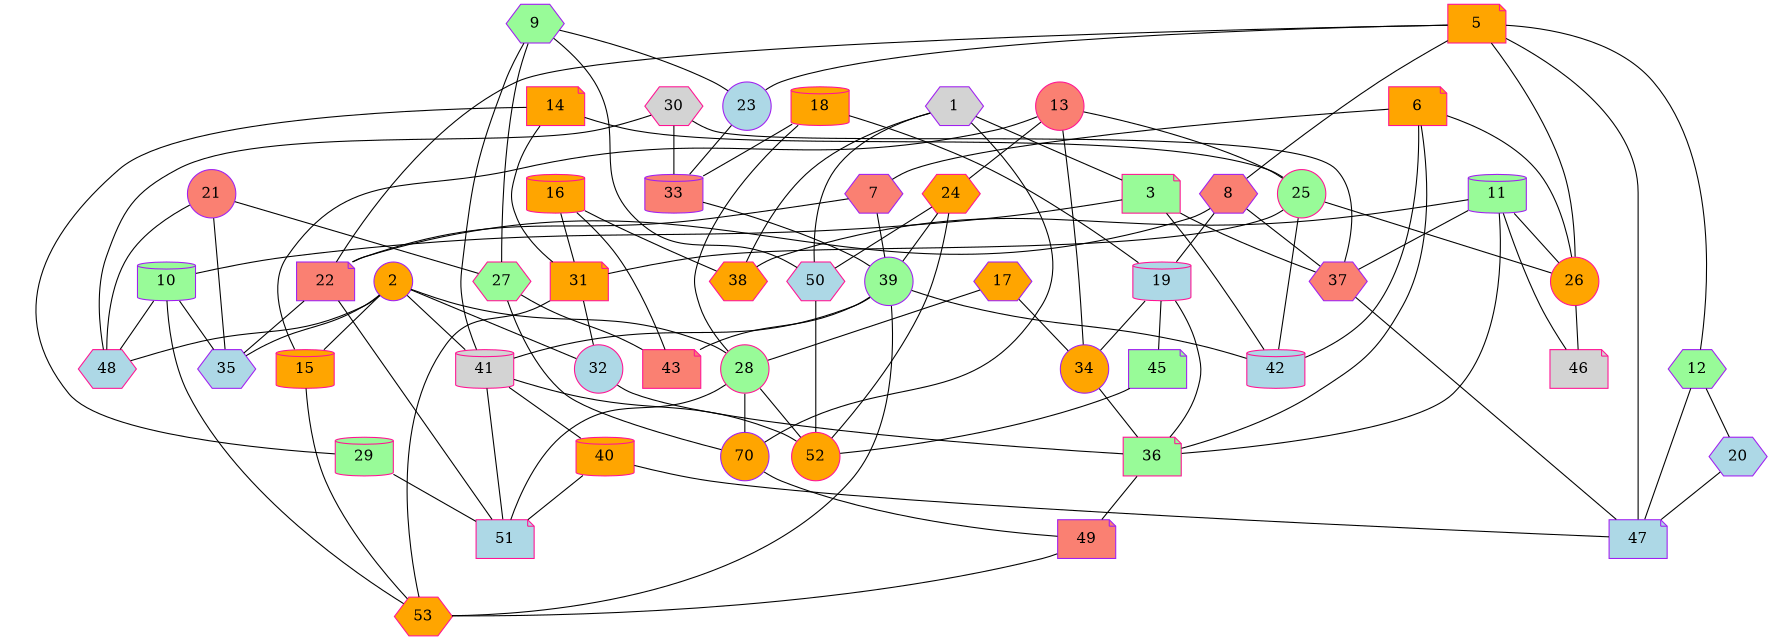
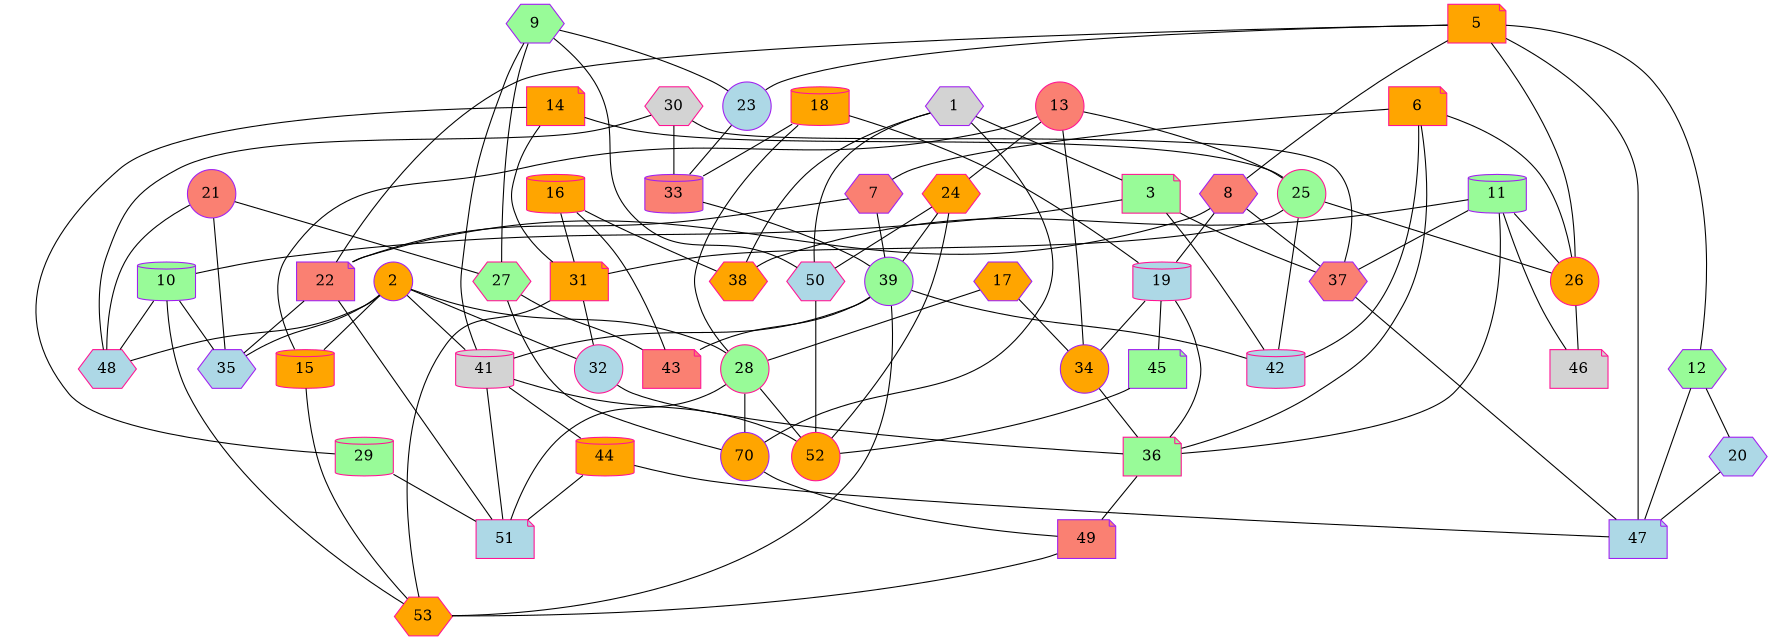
(605, 457) -> (605, 457)
